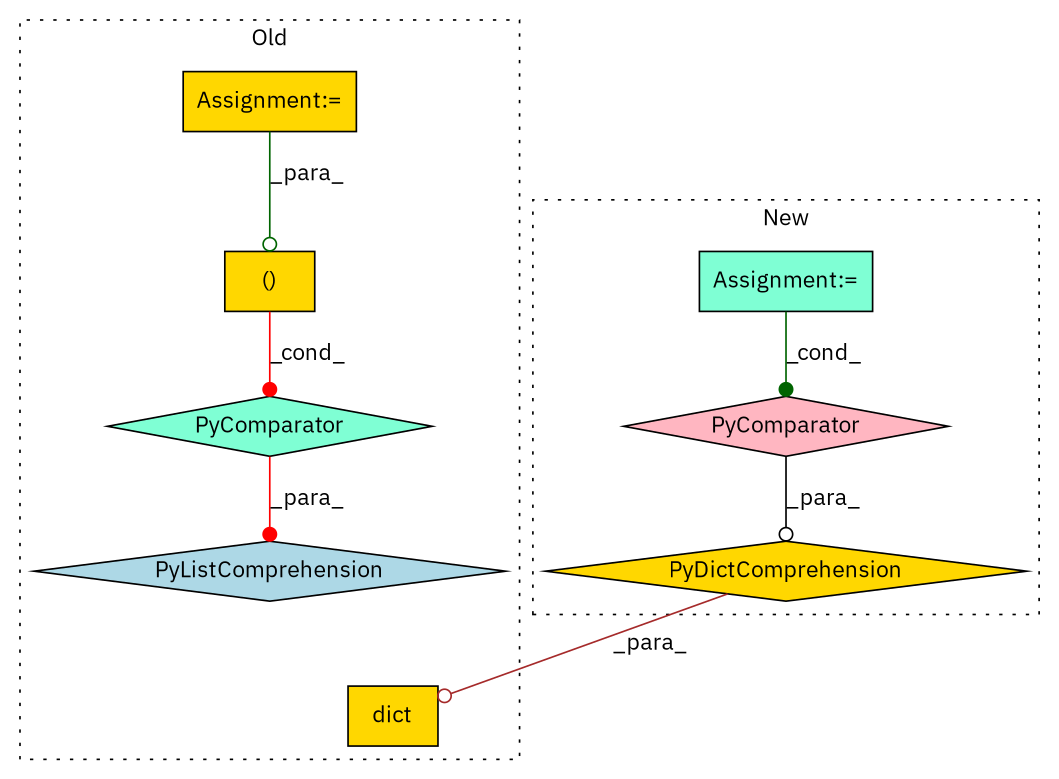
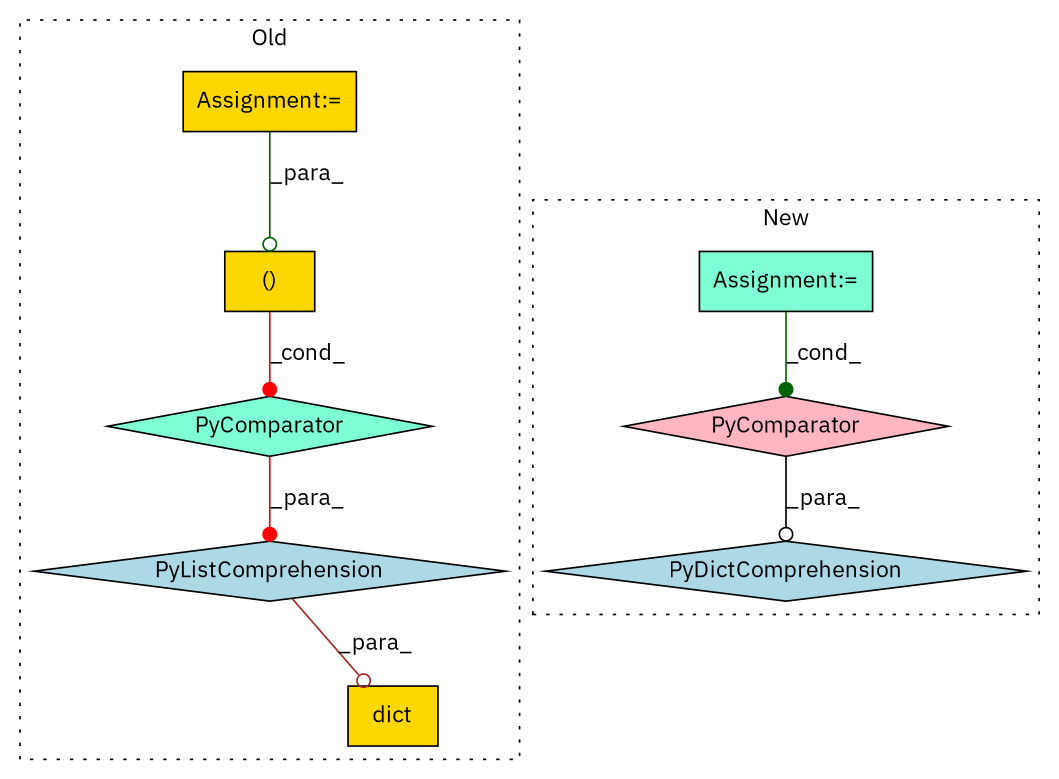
(786, 571) -> (786, 571)
(589, 644) -> (326, 637)
